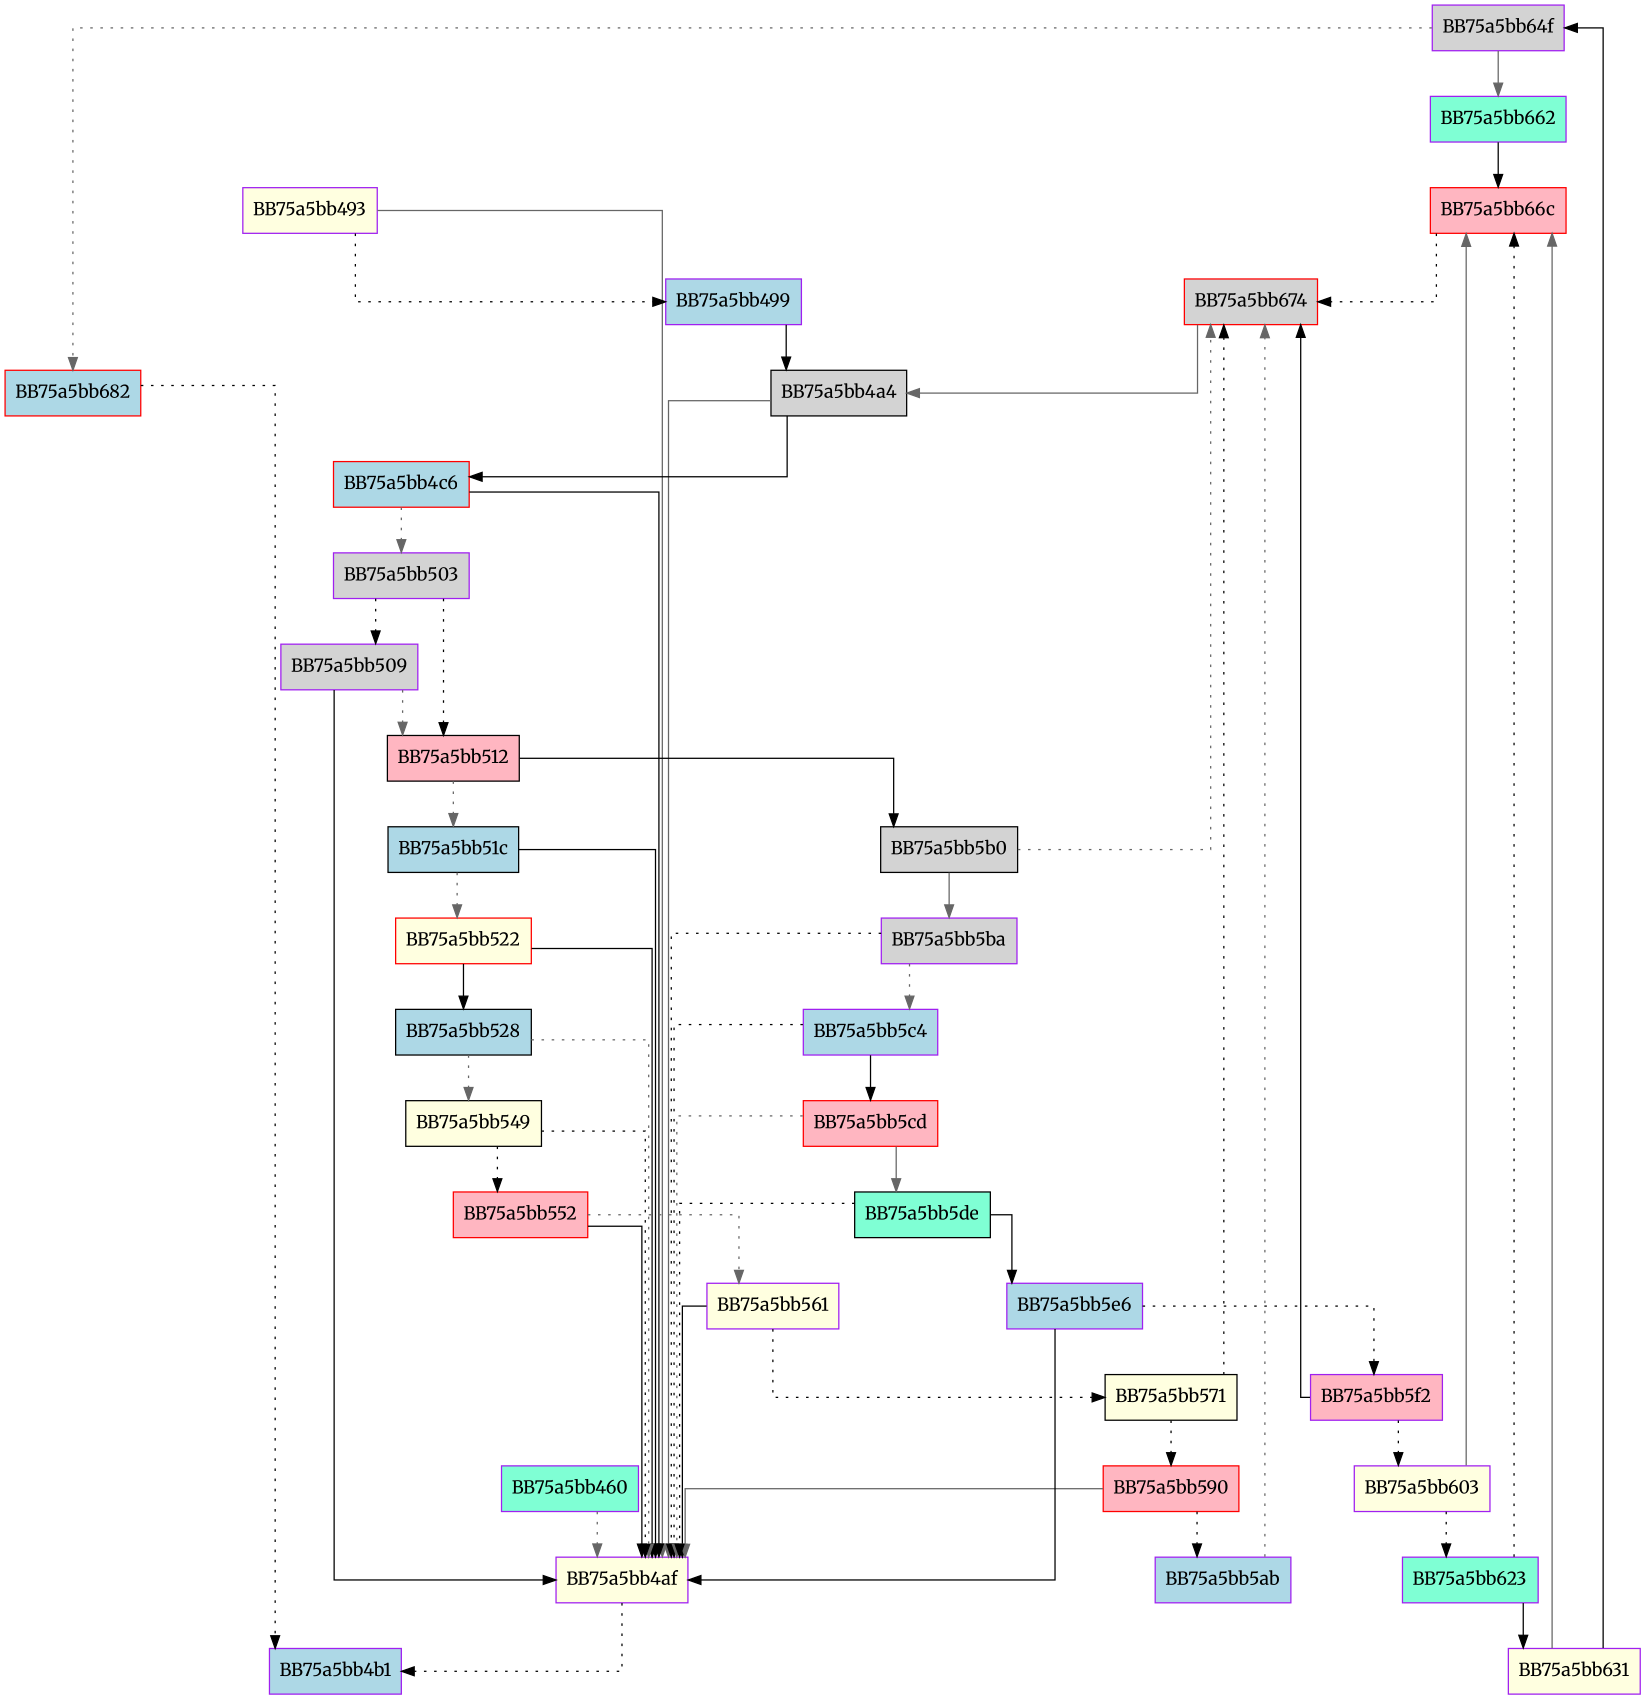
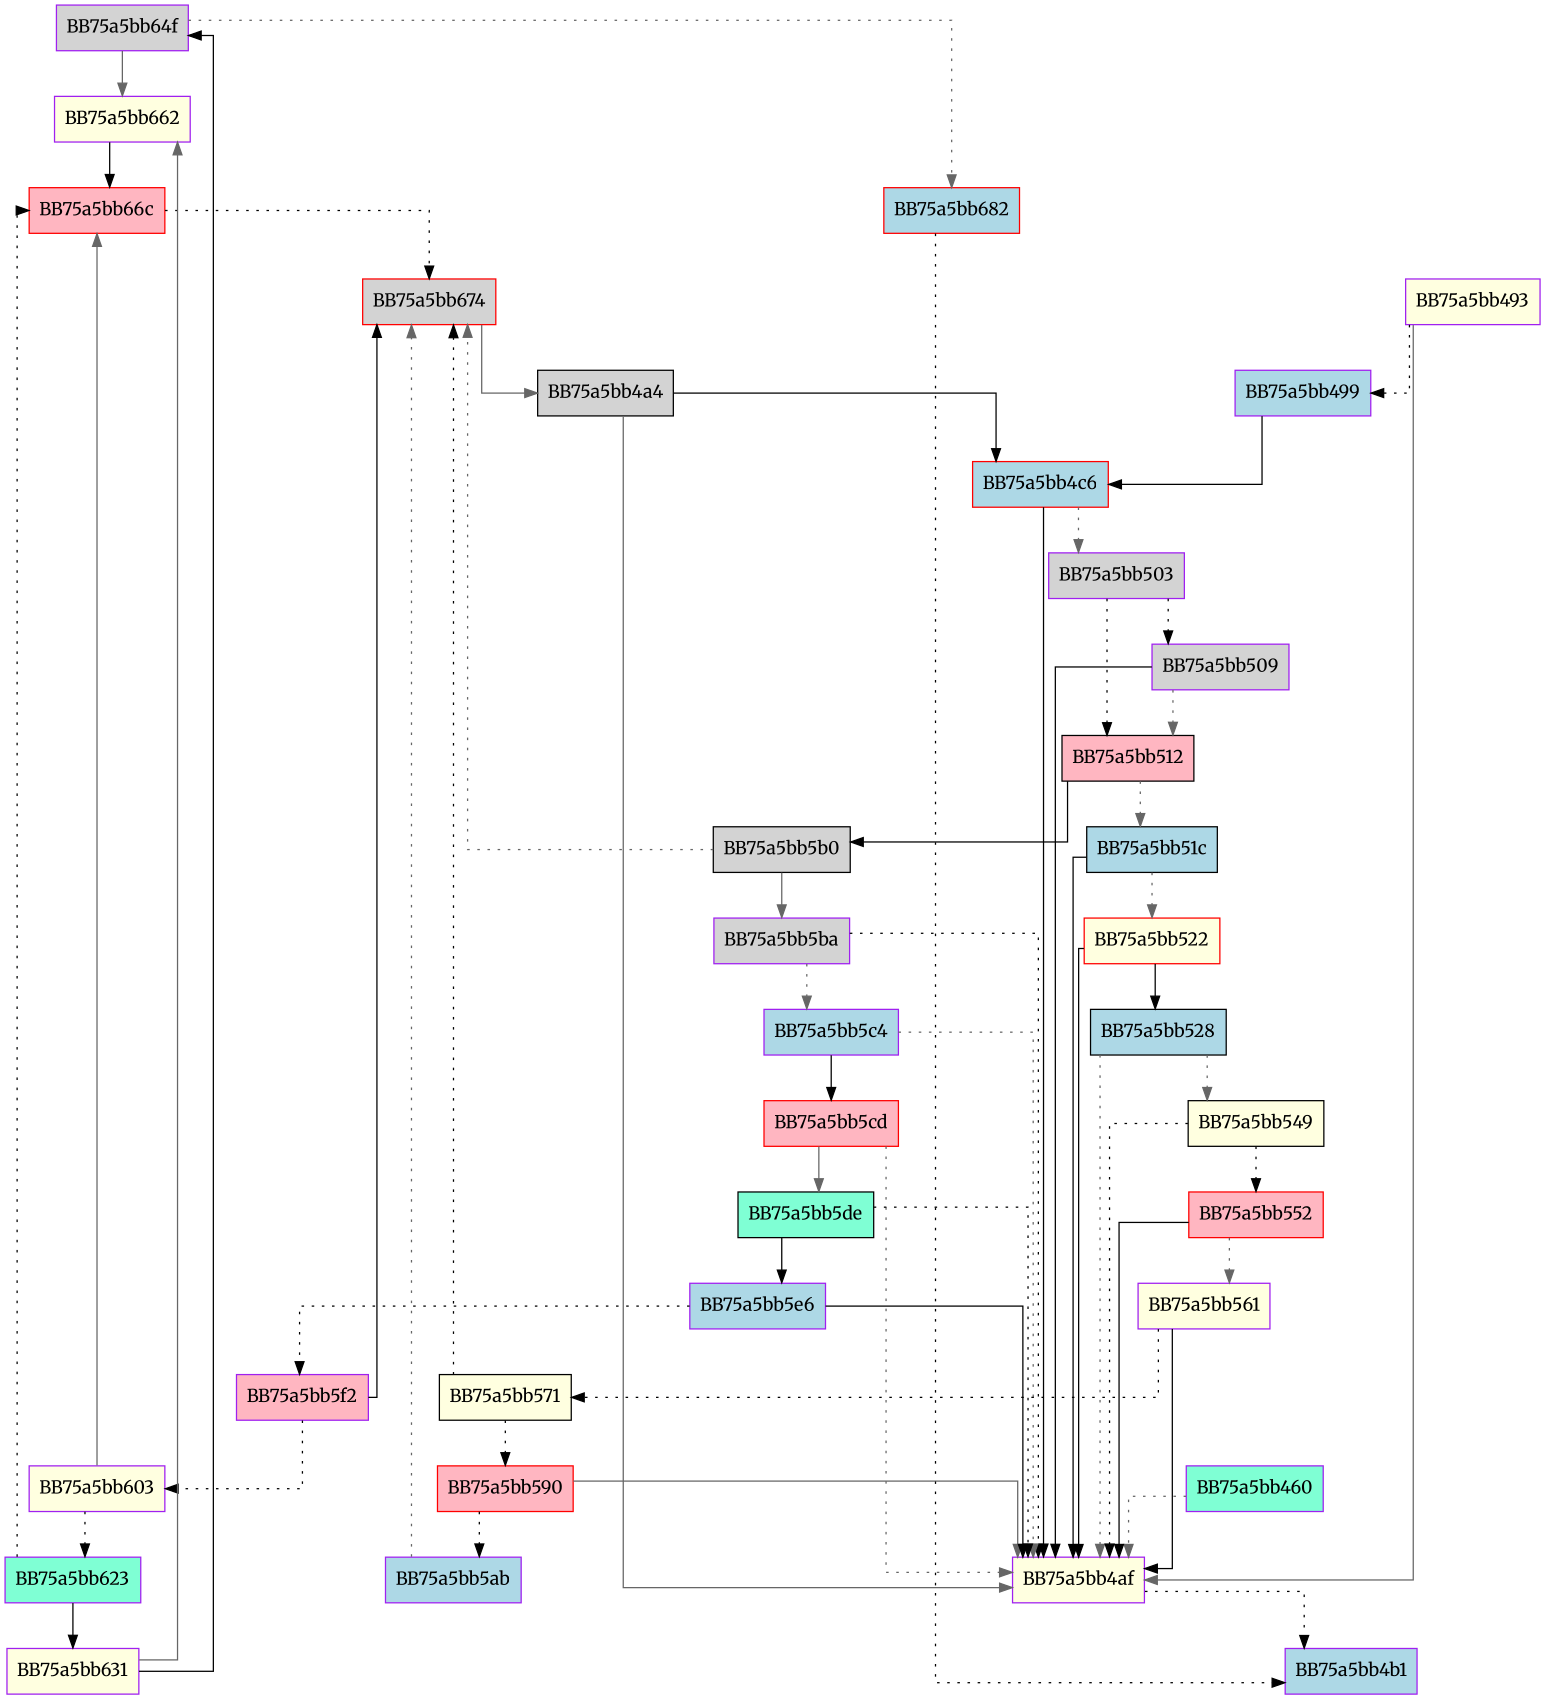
(1498, 119) -> (122, 119)
(786, 341) -> (1226, 484)
(1552, 947) -> (178, 927)
(674, 1220) -> (1033, 1221)
